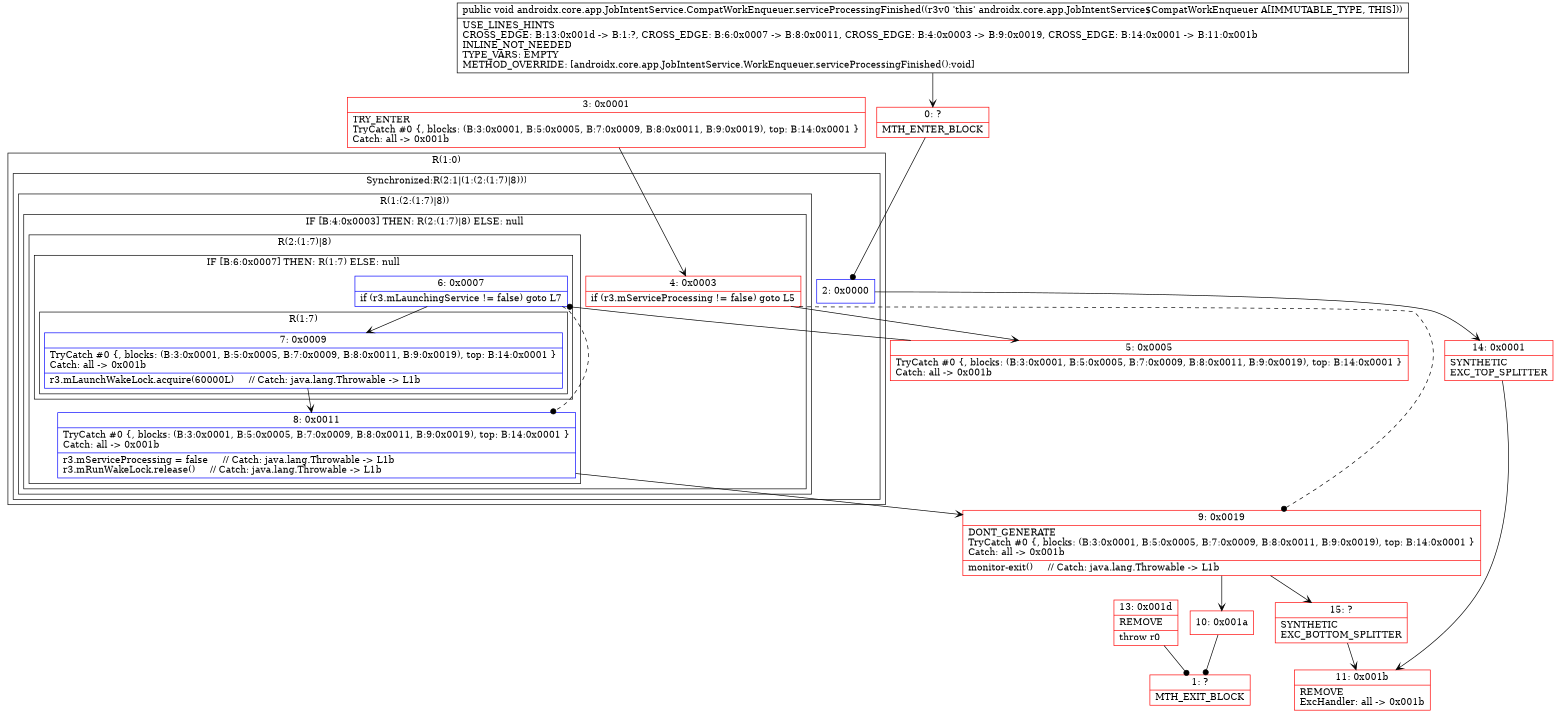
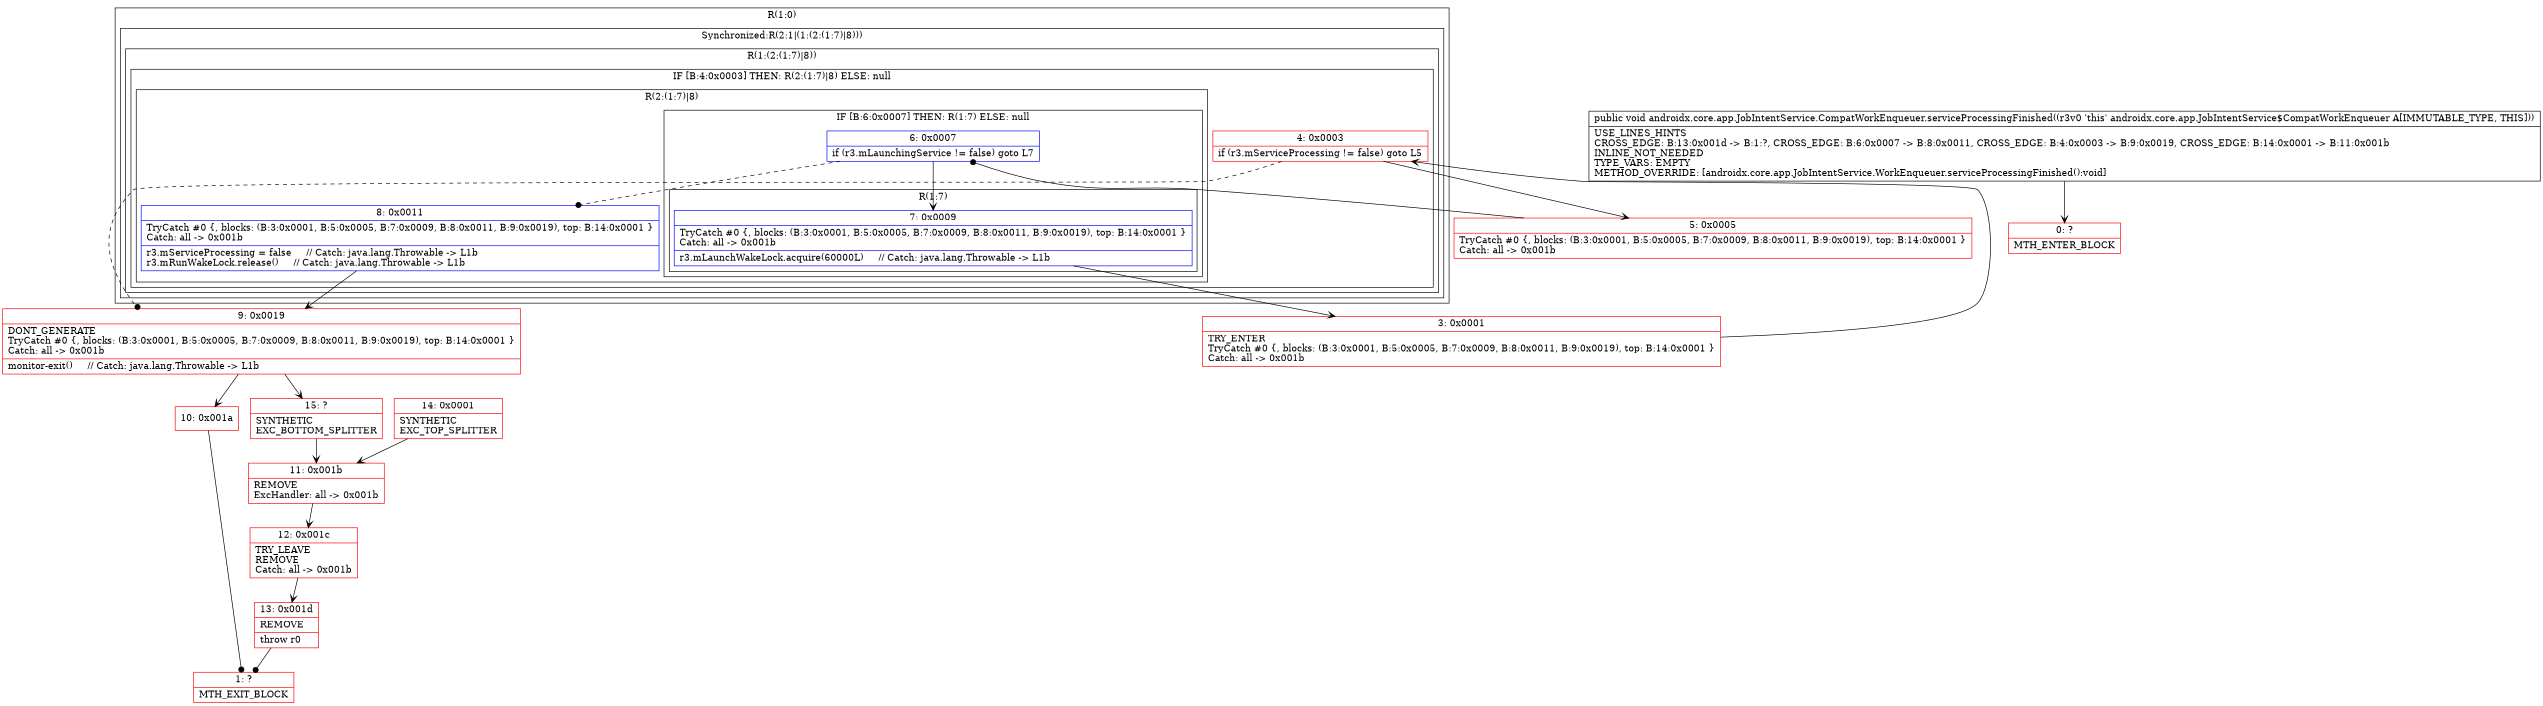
(846, 291) -> none
(309, 397) -> (1201, 290)
none -> (304, 553)
